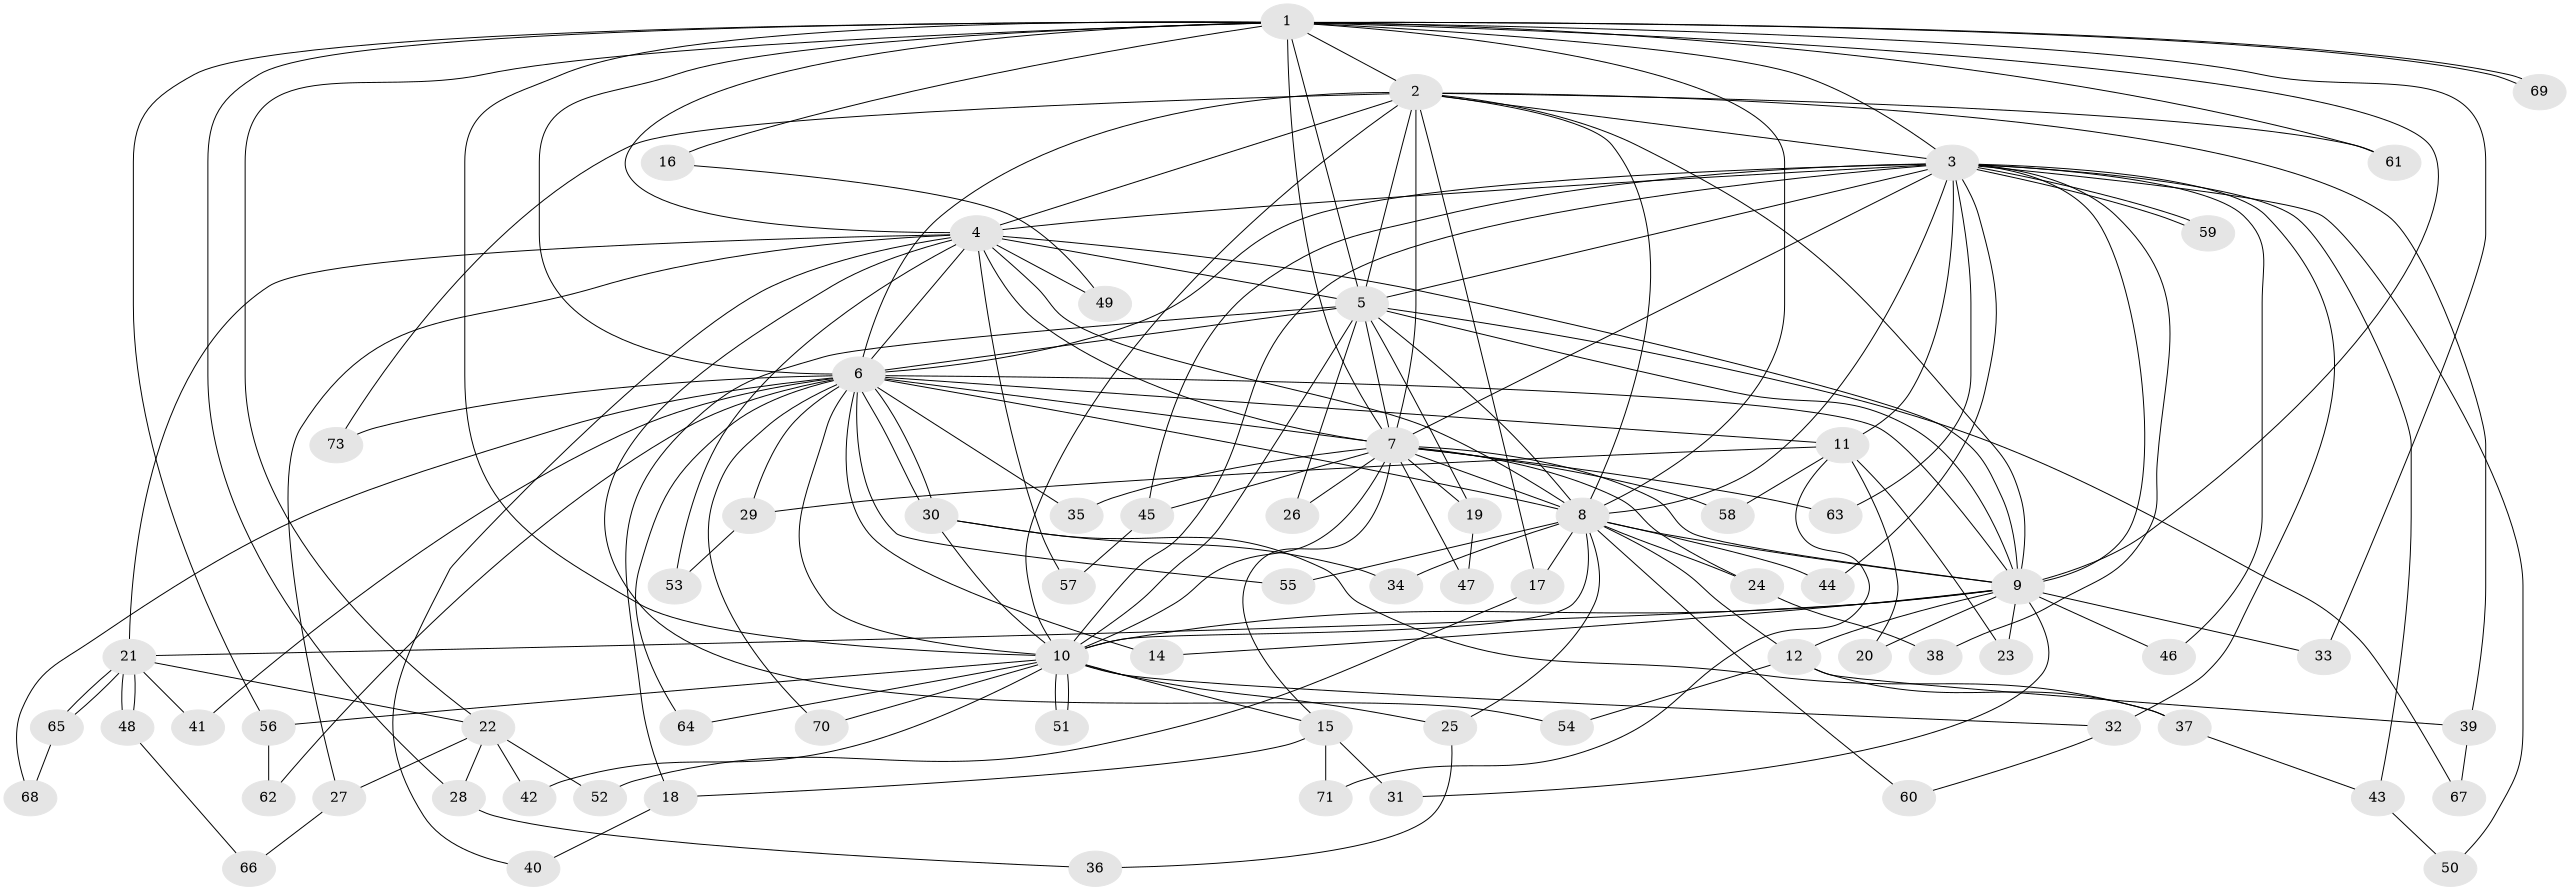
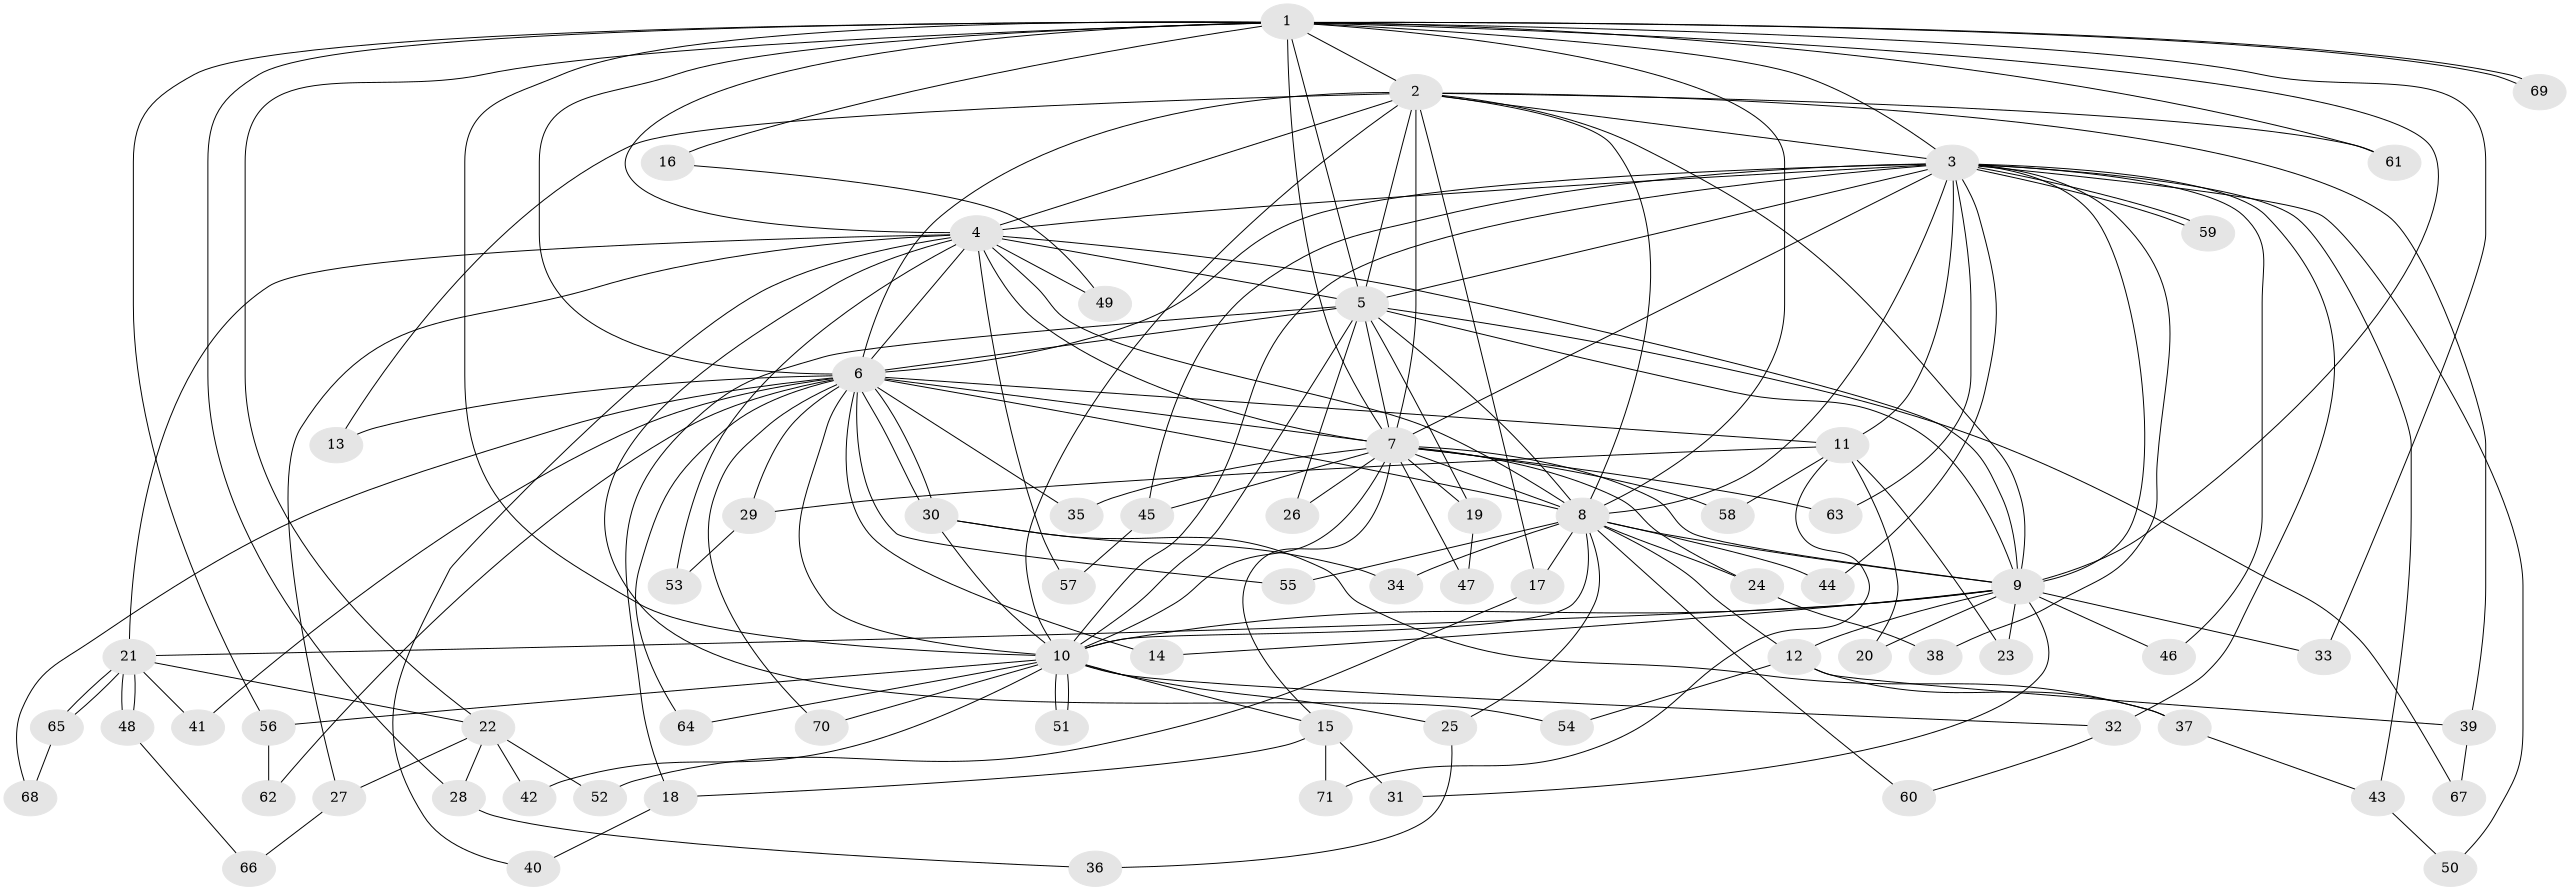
(1480, 389) -> none
(336, 445) -> (336, 445)
